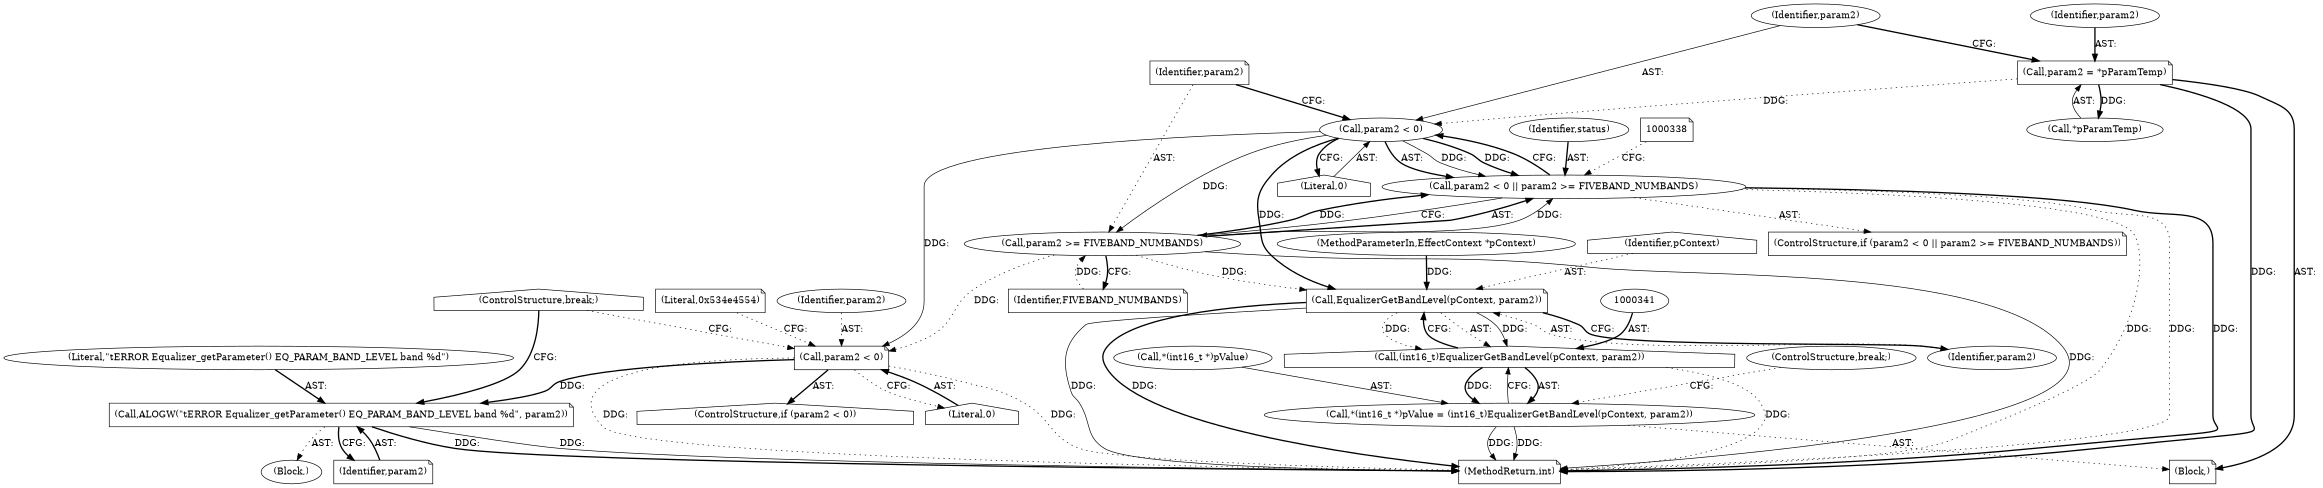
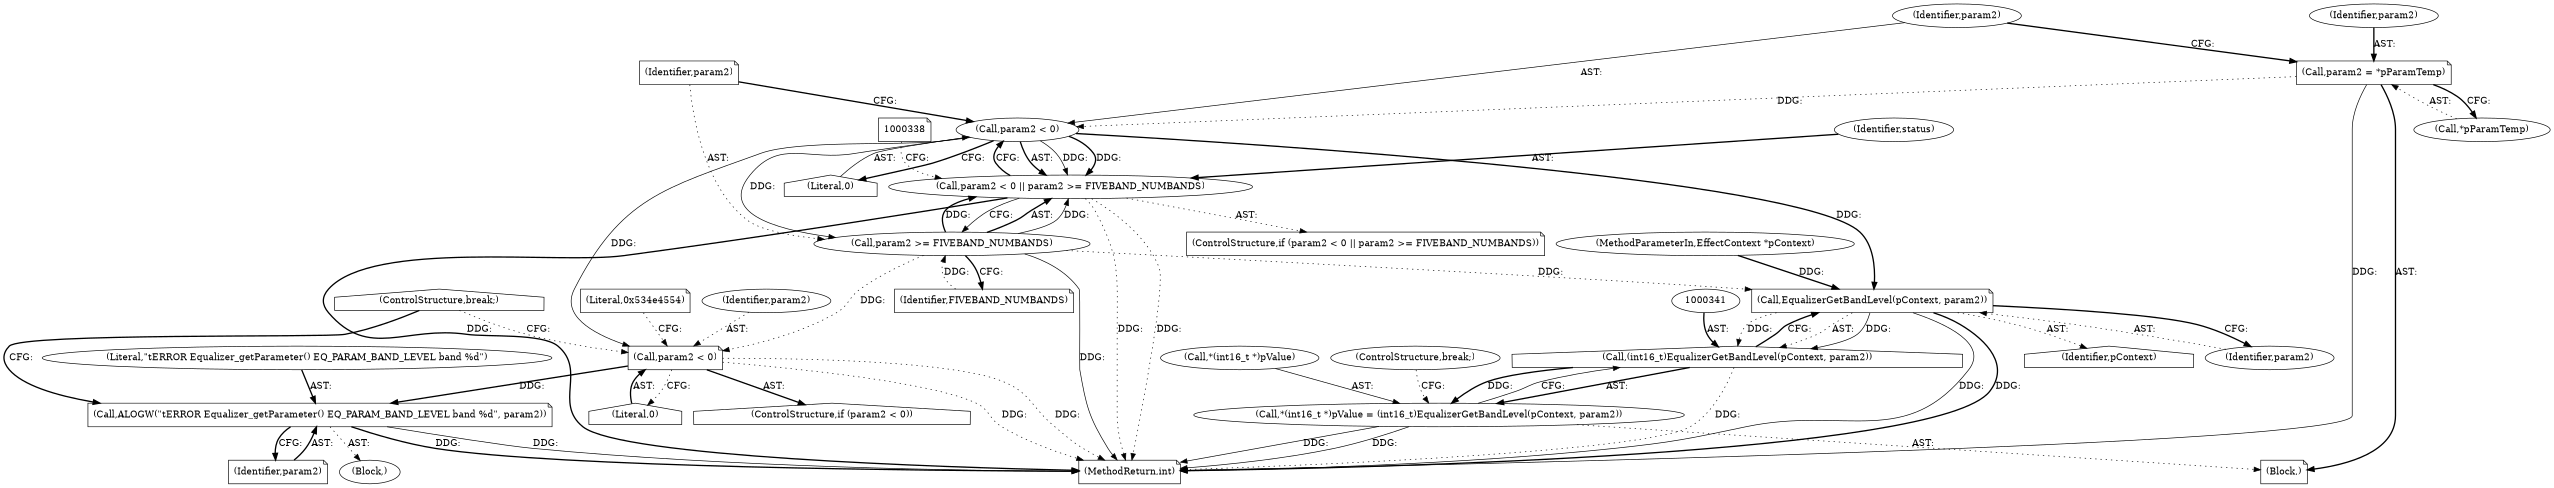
(2115, 101) -> (2480, 101)
(2073, 105) -> (2426, 105)
(1558, 270) -> (2020, 326)
(2114, 447) -> (1900, 451)
